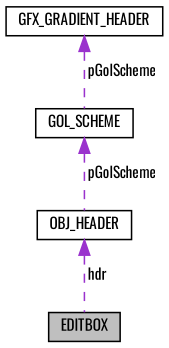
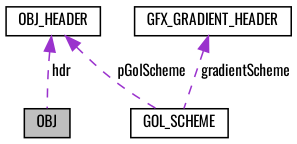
(121, 72) -> (244, 72)
(84, 182) -> (114, 81)
(84, 327) -> (47, 123)
